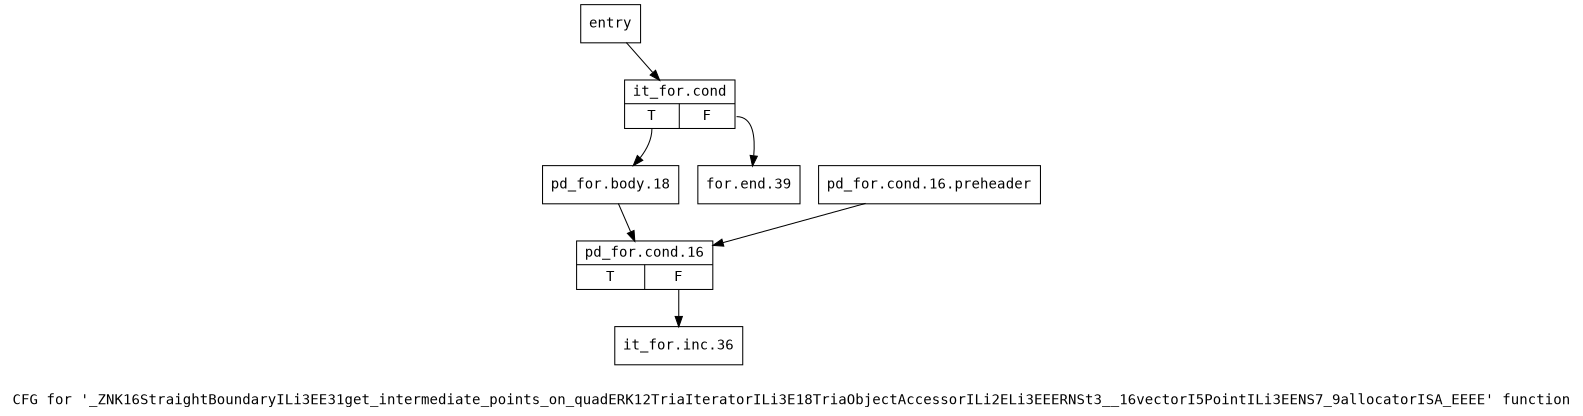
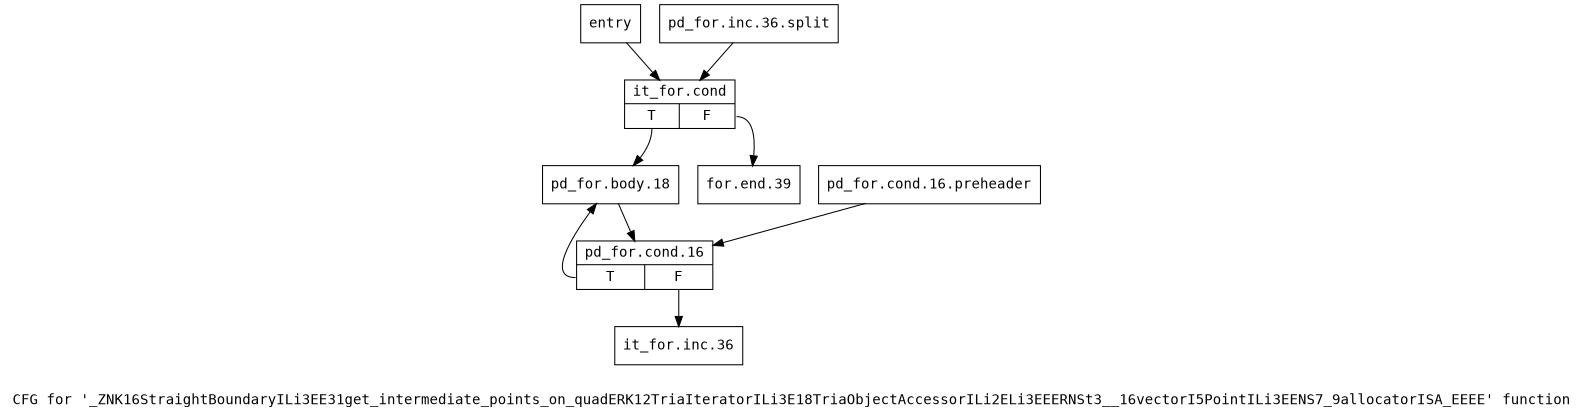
none -> (749, 24)
none -> (569, 246)
